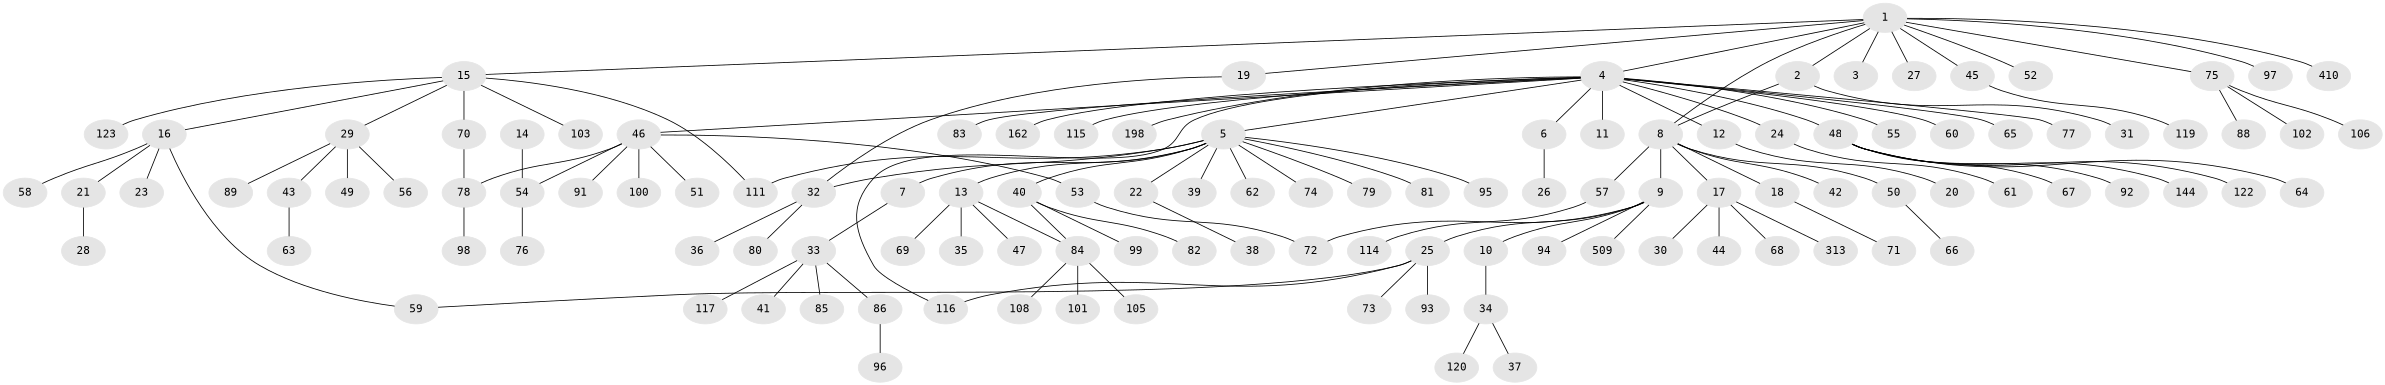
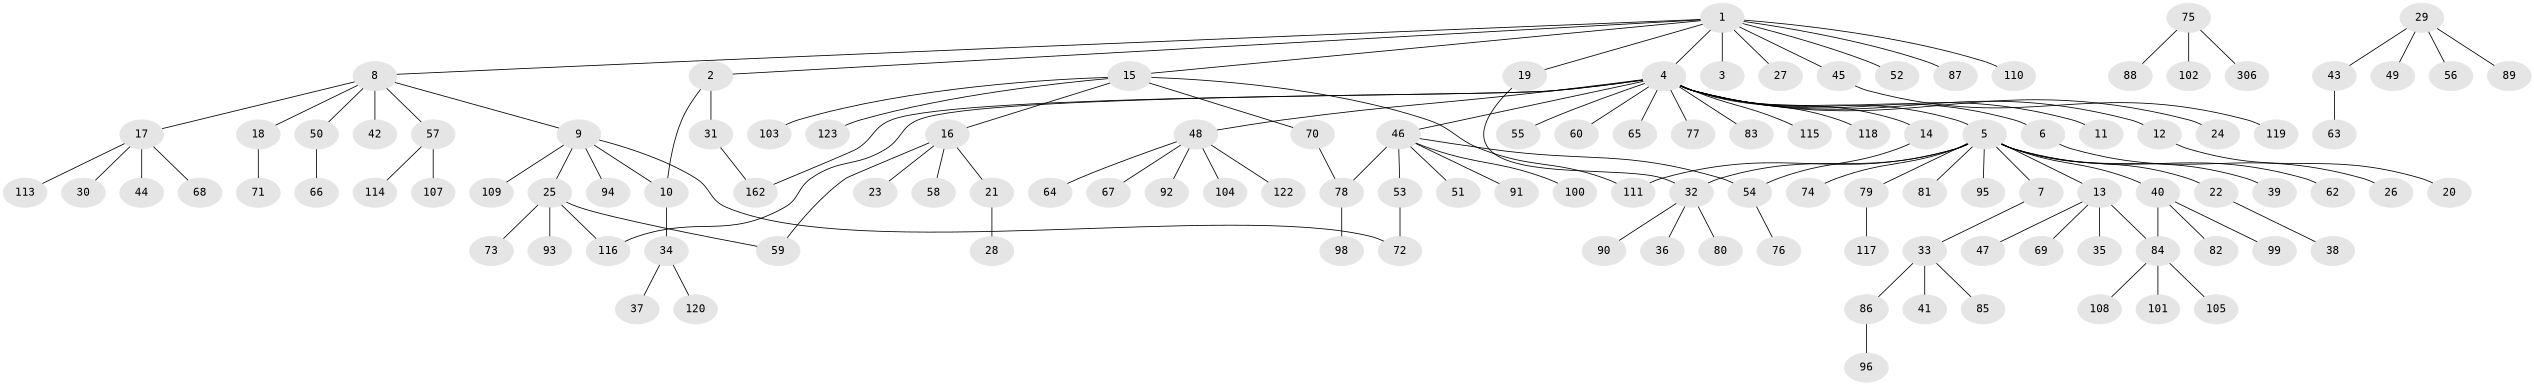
(2049, 47) -> none
(2270, 76) -> (1955, 76)
(2329, 76) -> (2014, 76)
(1728, 104) -> (678, 131)
(406, 105) -> none
none -> (1795, 105)
(1134, 134) -> (1868, 134)
(2360, 134) -> (2247, 76)
none -> (733, 164)
none -> (433, 193)
(2011, 193) -> none
(2185, 193) -> (1225, 193)
(1602, 251) -> (492, 193)
none -> (1604, 251)
(1836, 251) -> (25, 193)
(760, 280) -> (1866, 222)
